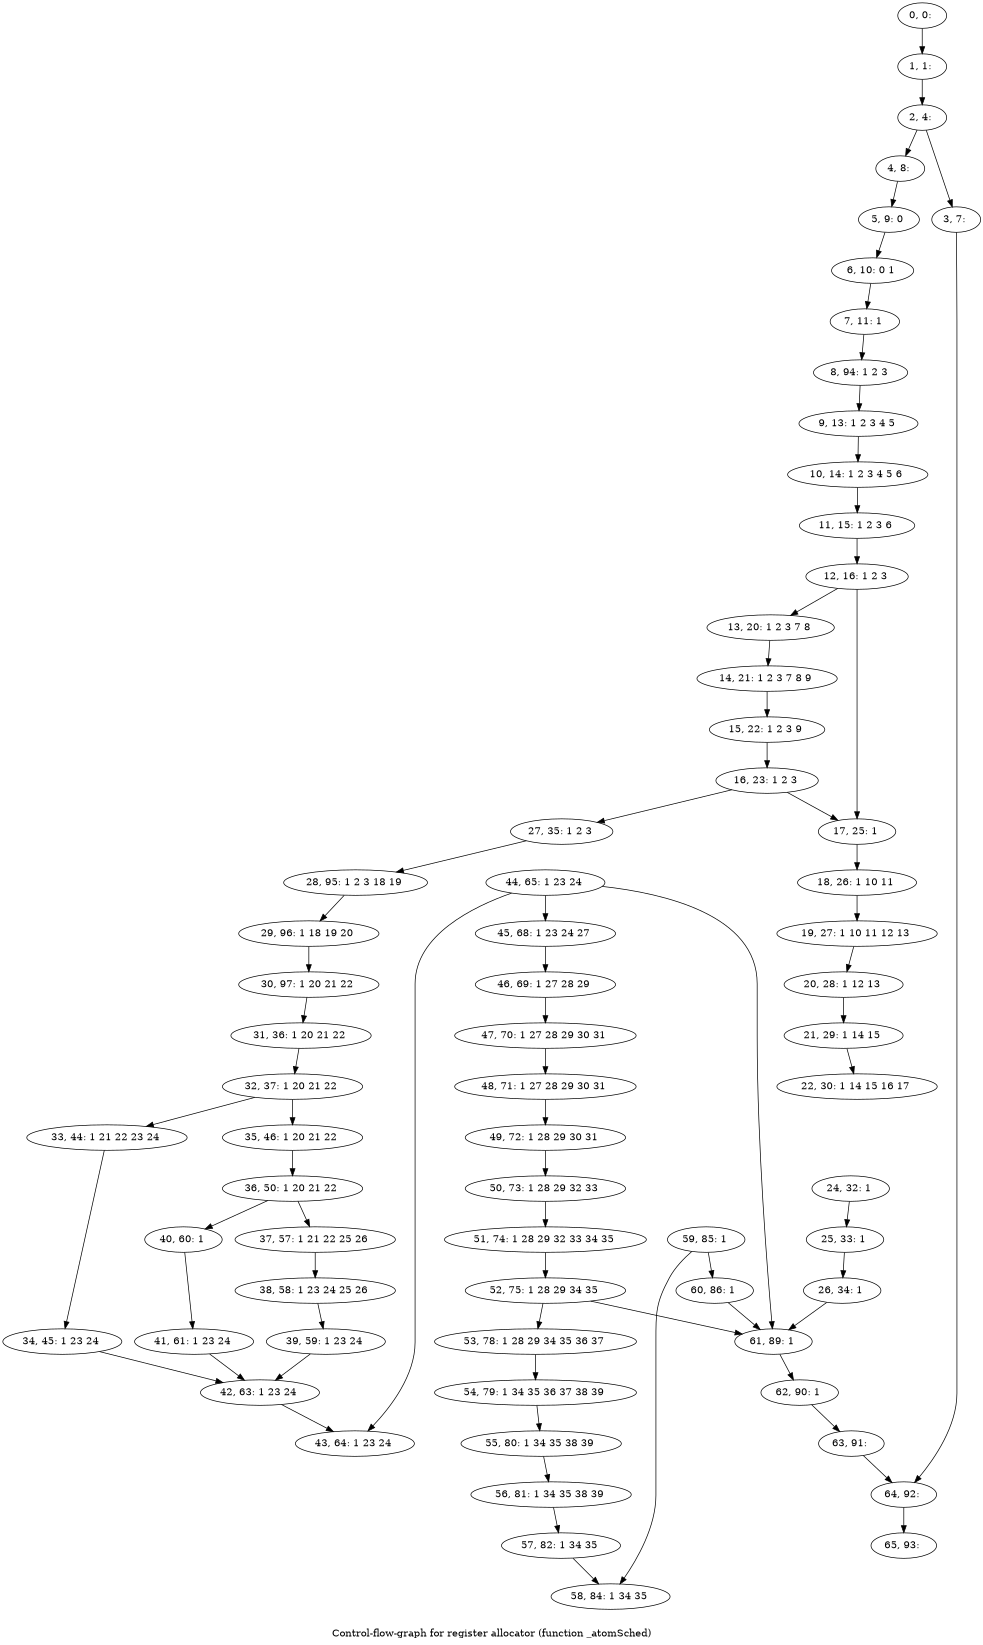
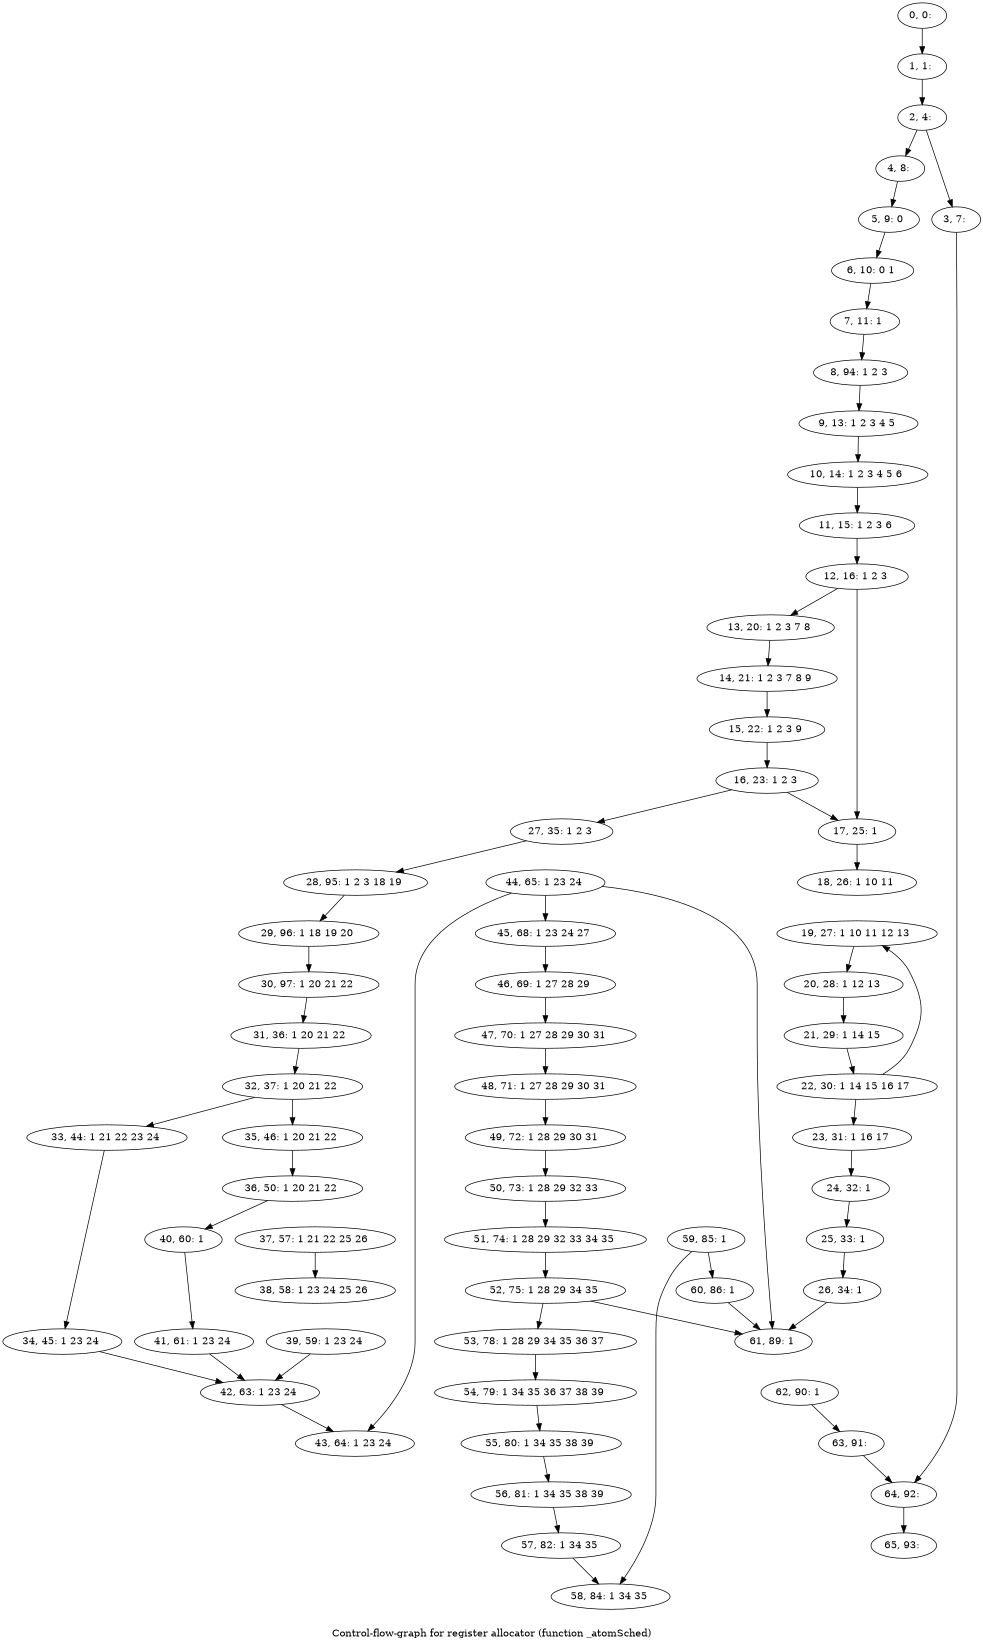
(857, 905) -> (921, 1014)
none -> (852, 1138)
(302, 1211) -> none
(320, 1313) -> none
(785, 1364) -> none
